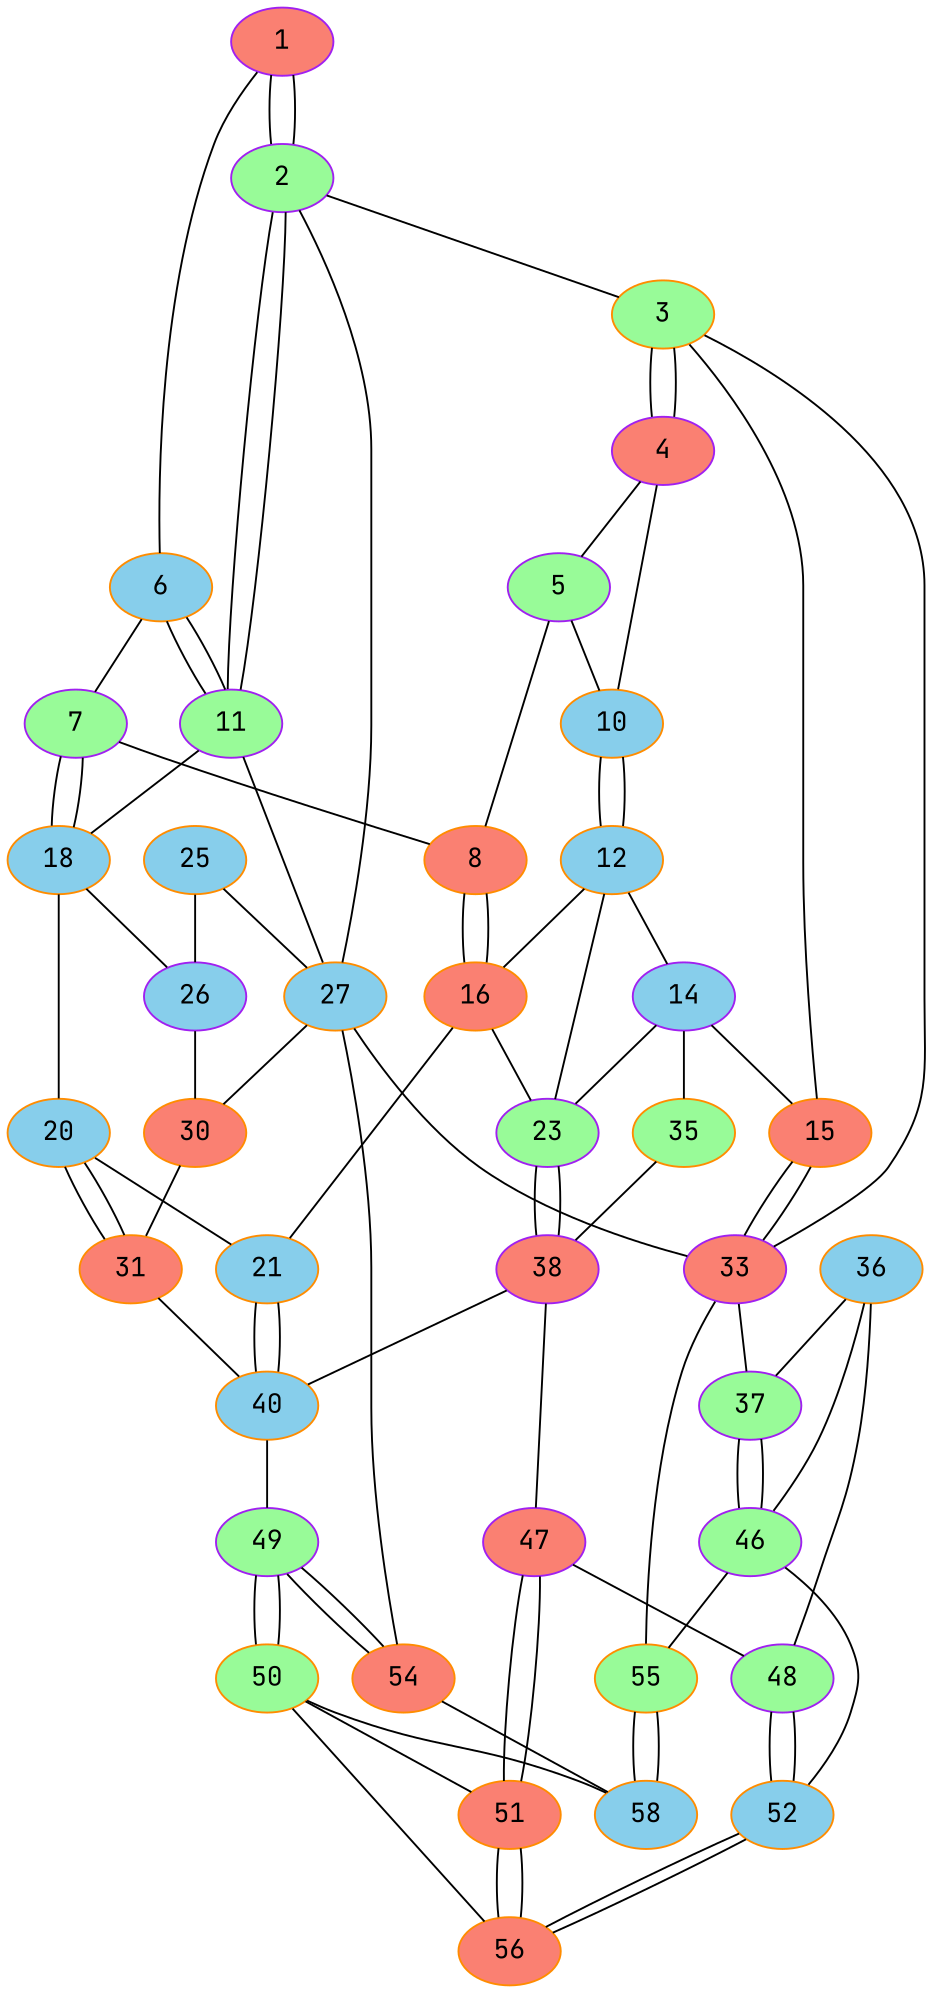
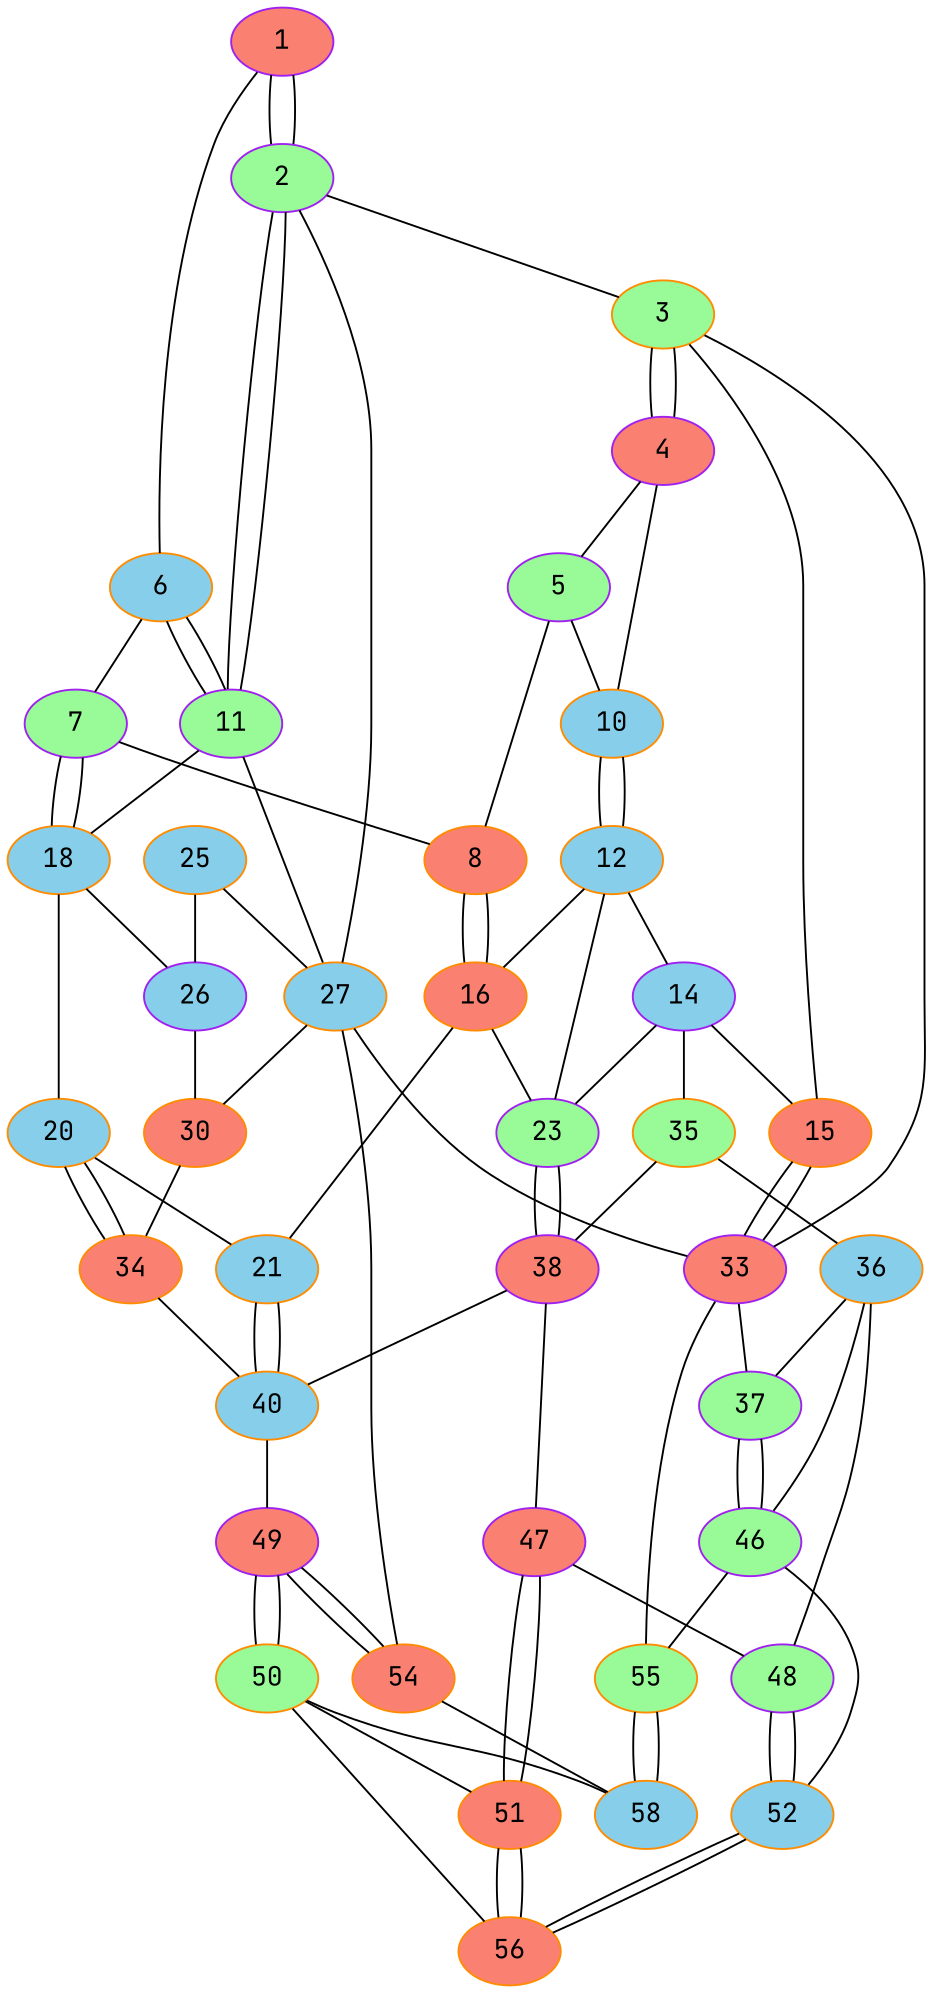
none -> (757, 1186)
(131, 1269) -> (131, 1269)
(267, 1542) -> (267, 1542)
